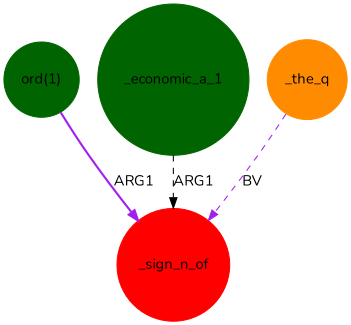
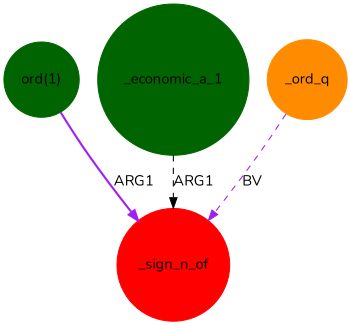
(307, 80) -> (307, 80)
